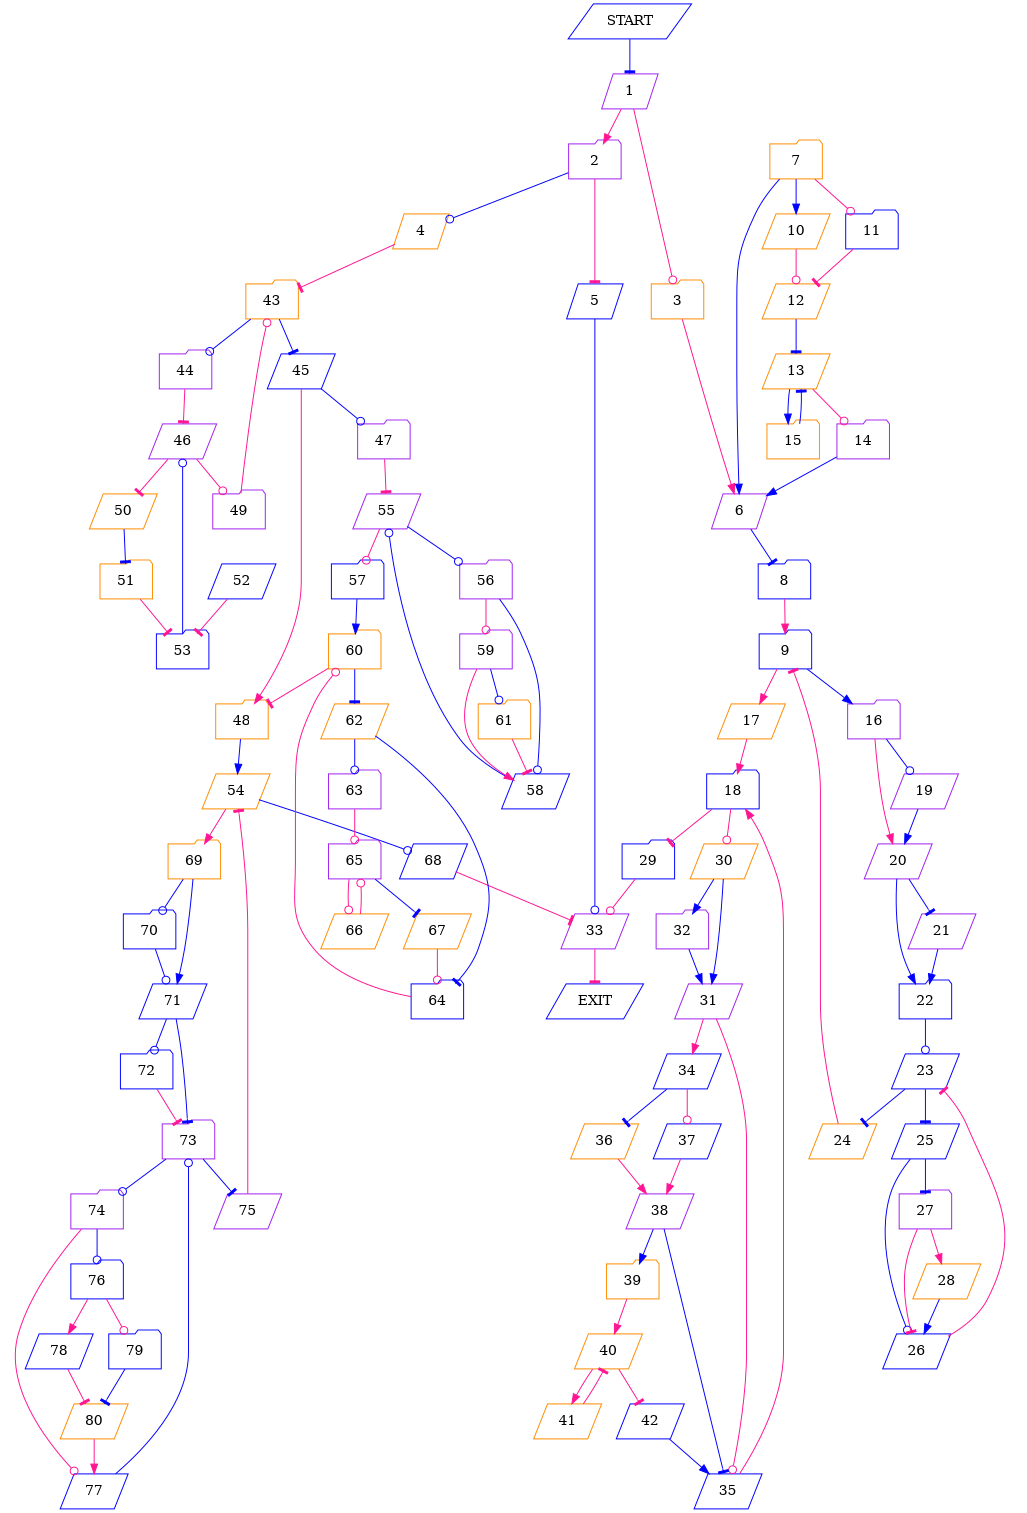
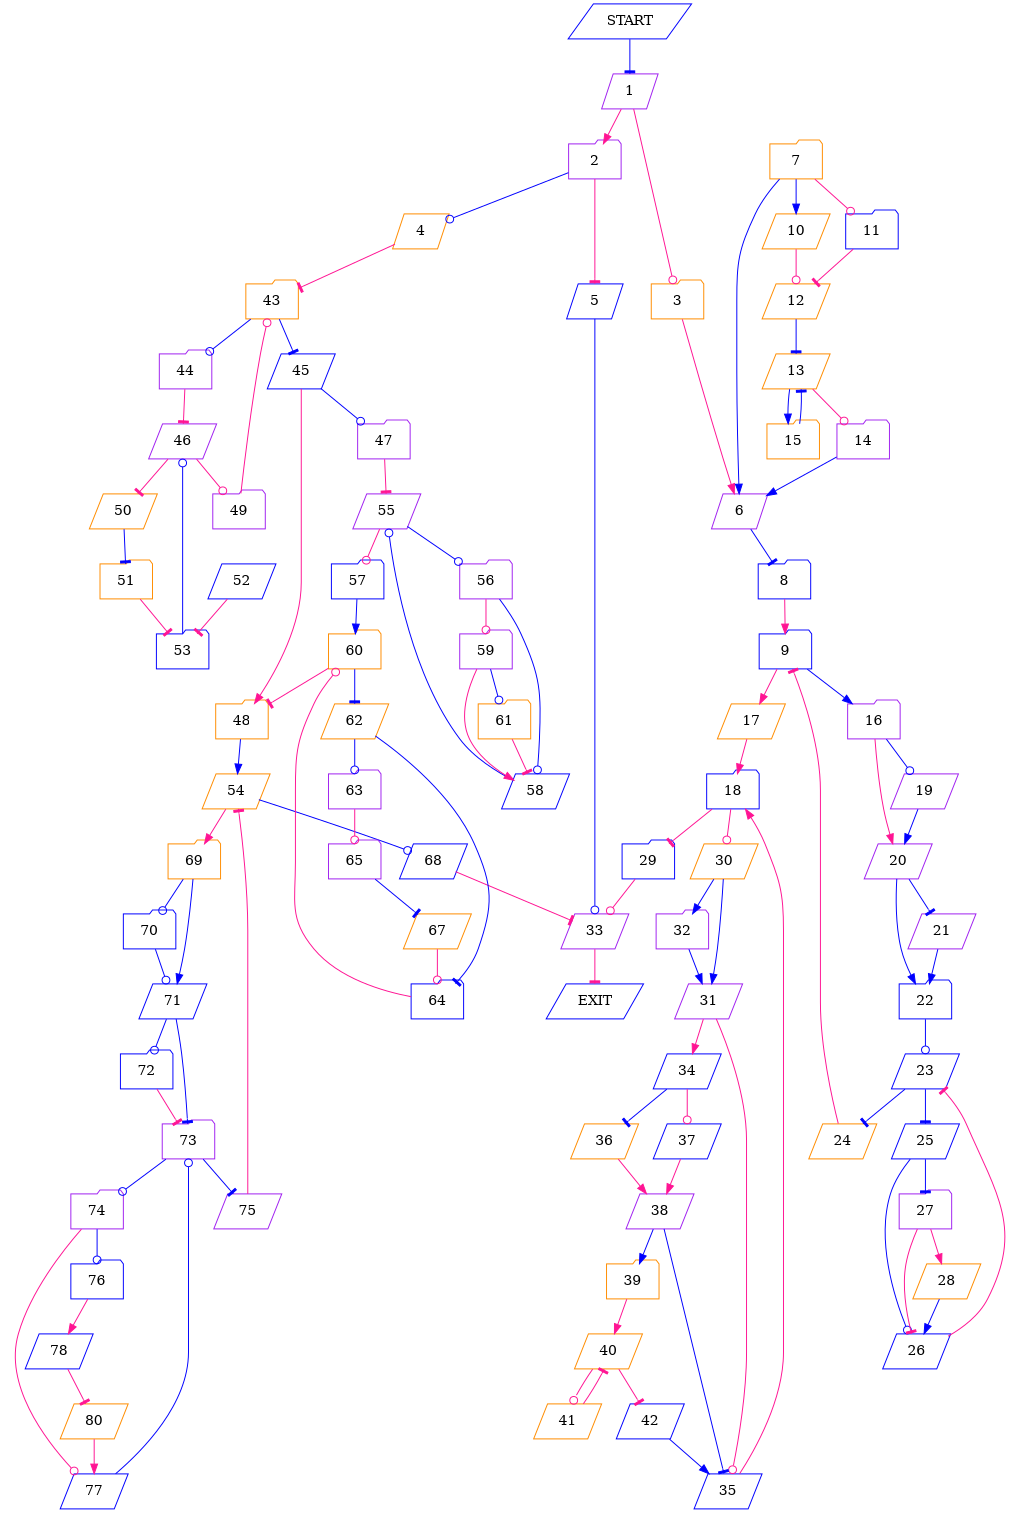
(355, 931) -> none
(135, 1351) -> none
(584, 1382) -> (584, 1382)
